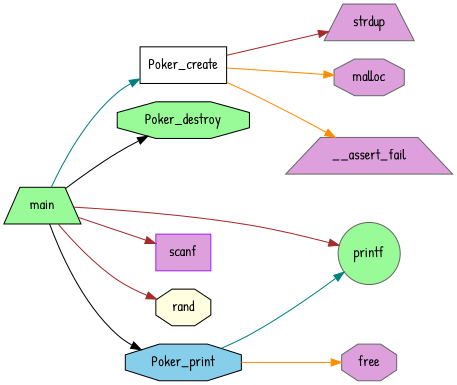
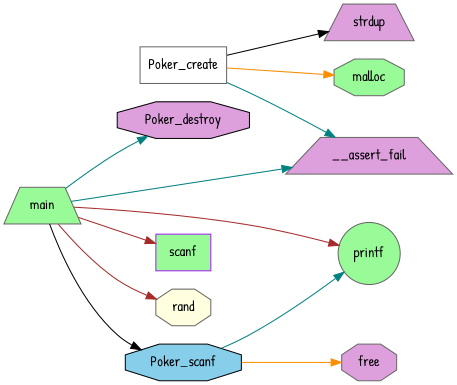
(273, 45) -> (273, 45)
(183, 65) -> (183, 65)
(369, 77) -> (369, 77)
(277, 106) -> (277, 106)
(183, 120) -> (183, 120)
(84, 130) -> (177, 185)
(101, 163) -> (101, 163)
(42, 206) -> (42, 206)
(183, 252) -> (183, 252)
(183, 307) -> (183, 307)
(183, 362) -> (183, 362)
